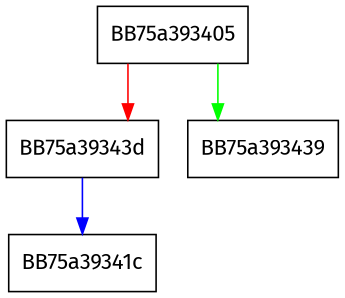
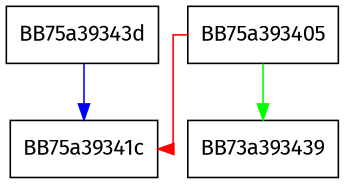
(128, 84) -> (173, 85)
(263, 149) -> (263, 149)
